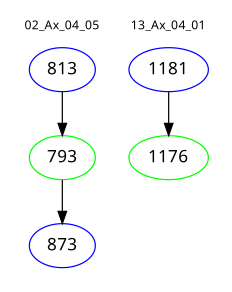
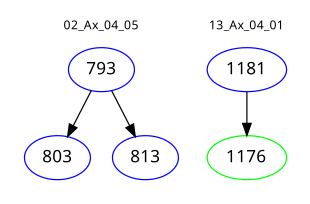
(62, 108) -> (121, 108)
(62, 158) -> (101, 70)
(62, 246) -> (57, 158)
